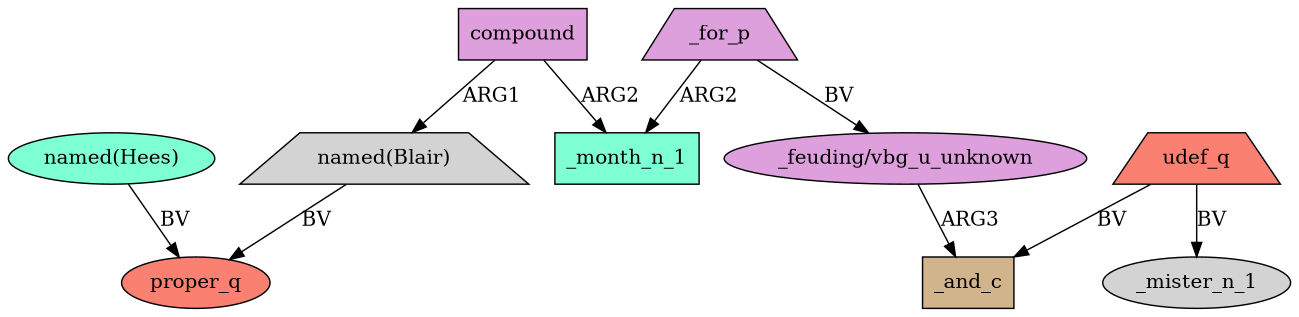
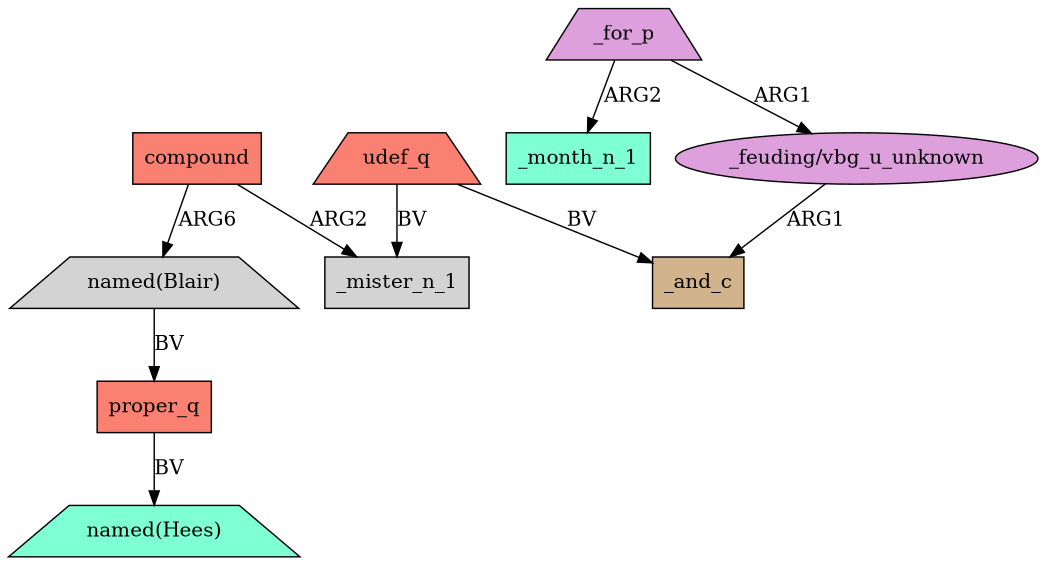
(523, 34) -> (197, 158)
(570, 91) -> (291, 217)
(492, 96) -> (208, 221)
(839, 96) -> (783, 96)
(112, 158) -> (154, 531)
(149, 214) -> (154, 462)
(970, 221) -> (816, 221)
(196, 283) -> (154, 407)
(1197, 283) -> (397, 283)
